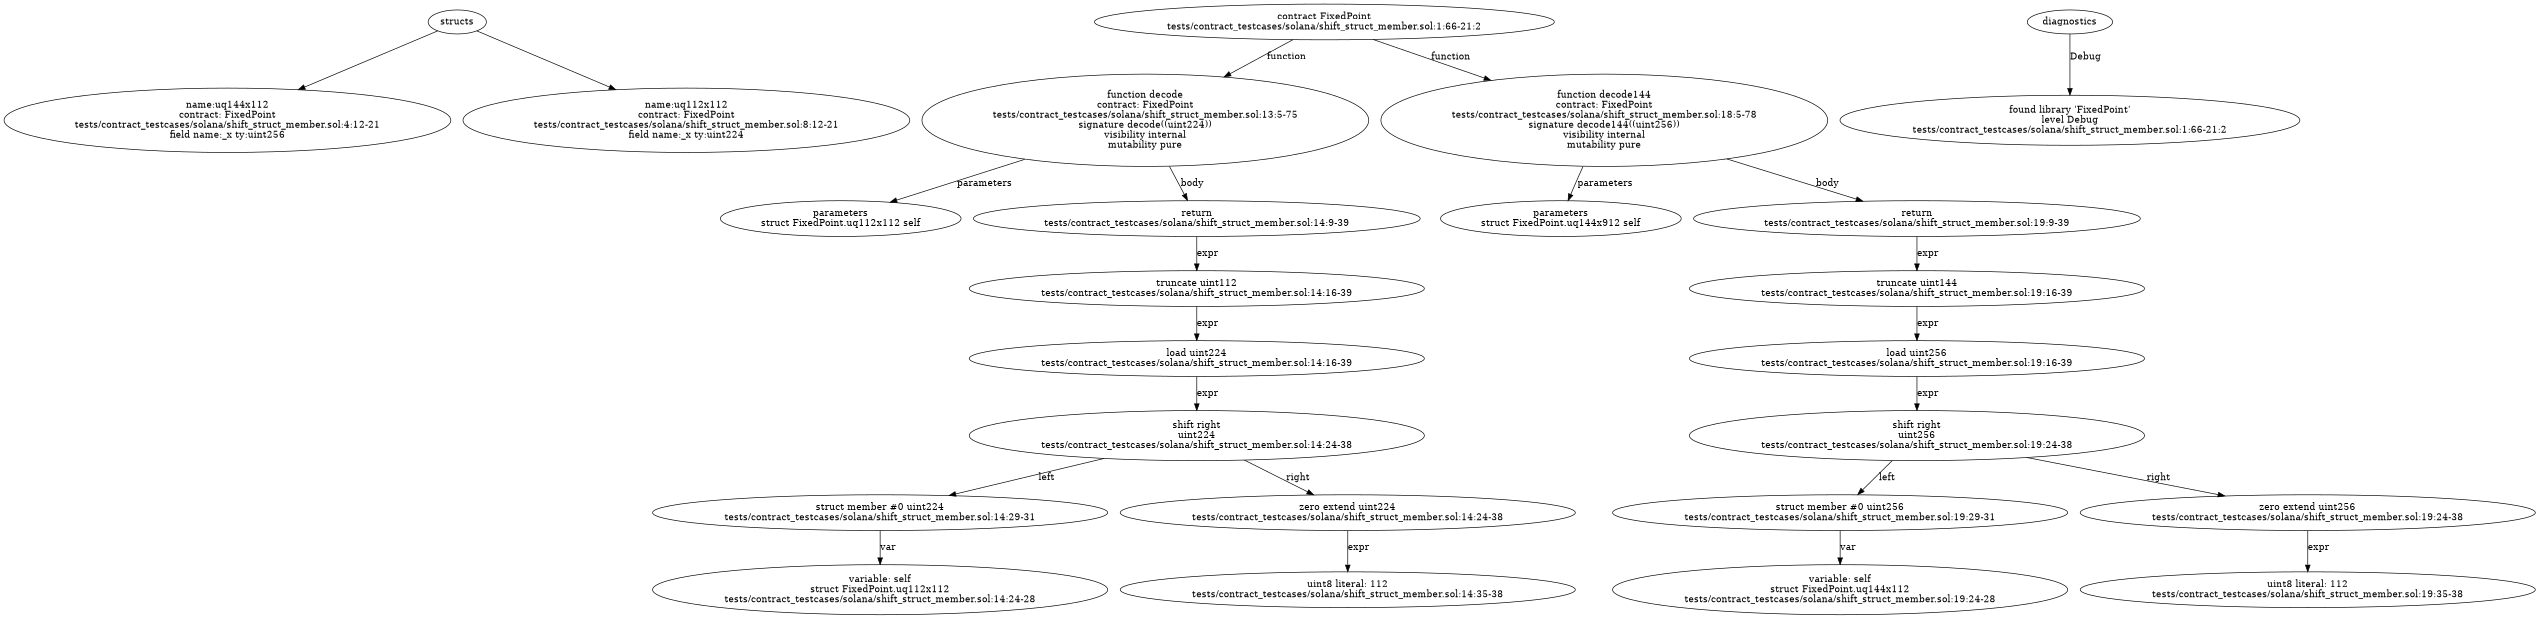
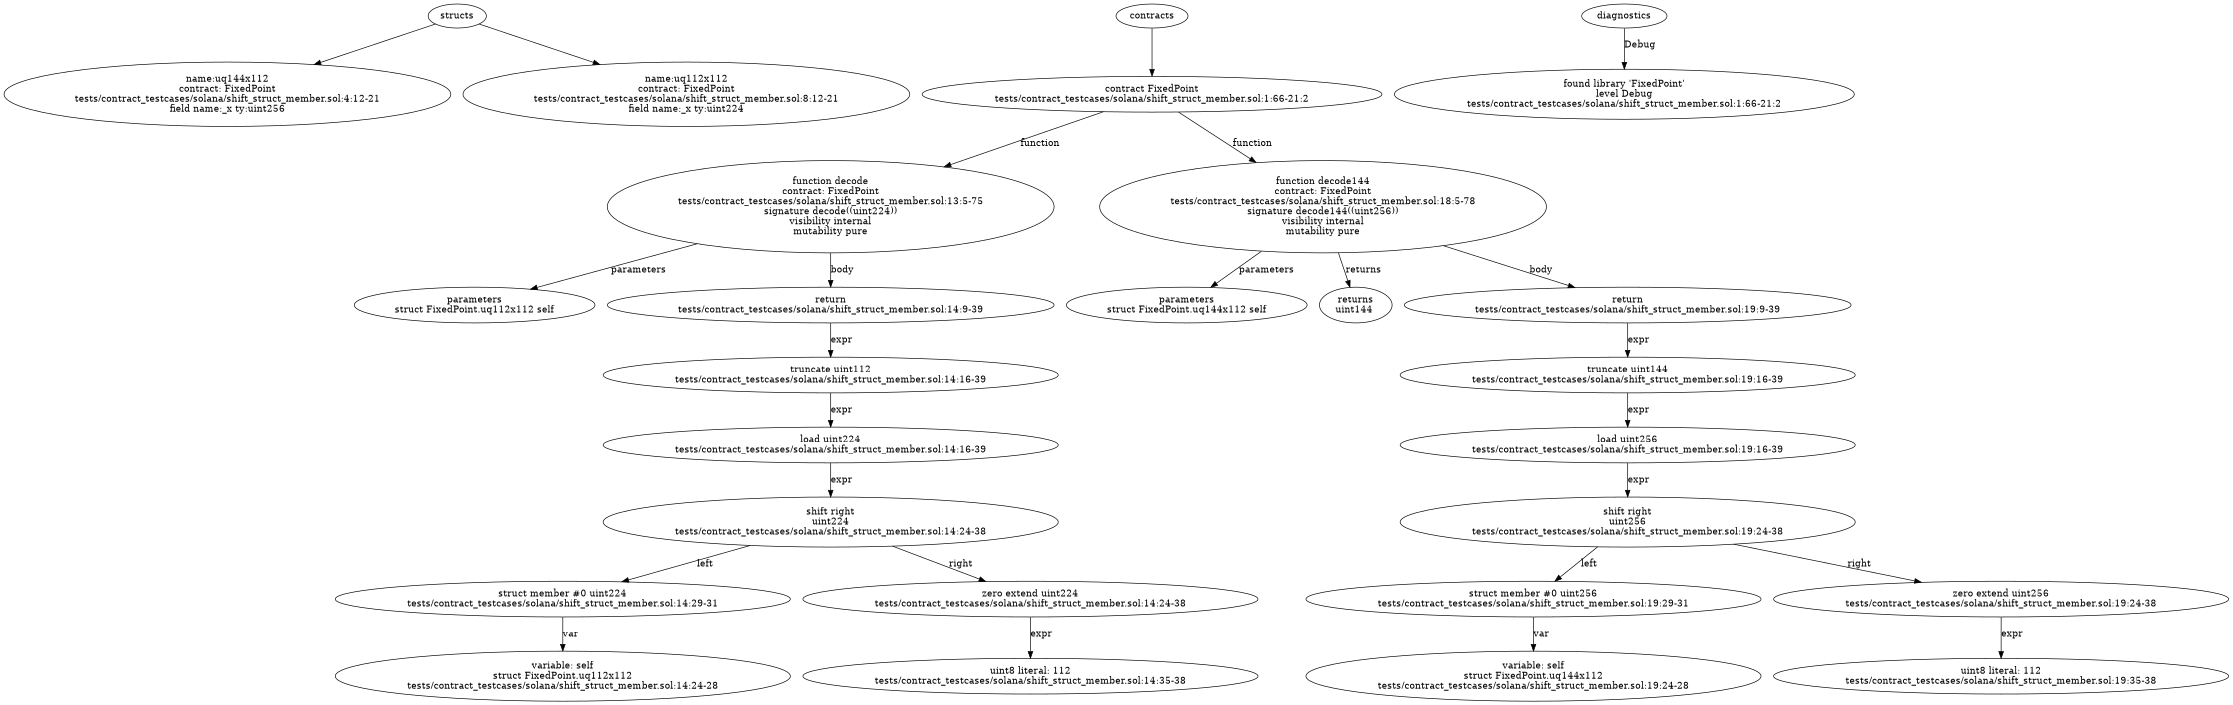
none -> (1152, 16)
(1561, 219) -> (1187, 305)
none -> (1356, 305)
